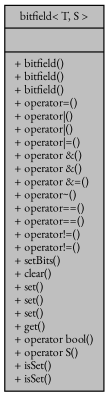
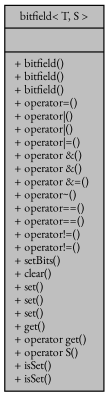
(54, 339) -> (51, 339)
